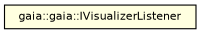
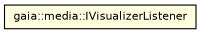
(100, 17) -> (100, 17)
